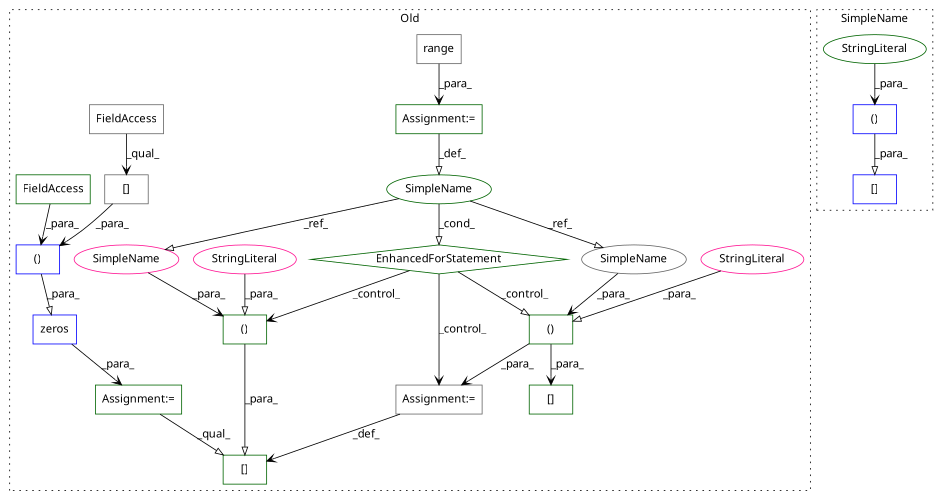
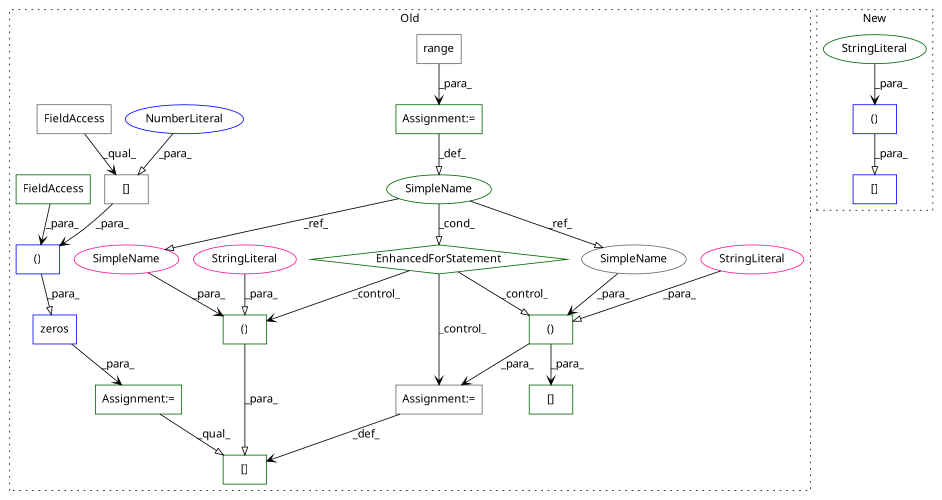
(875, 19) -> (875, 19)
none -> (184, 119)
